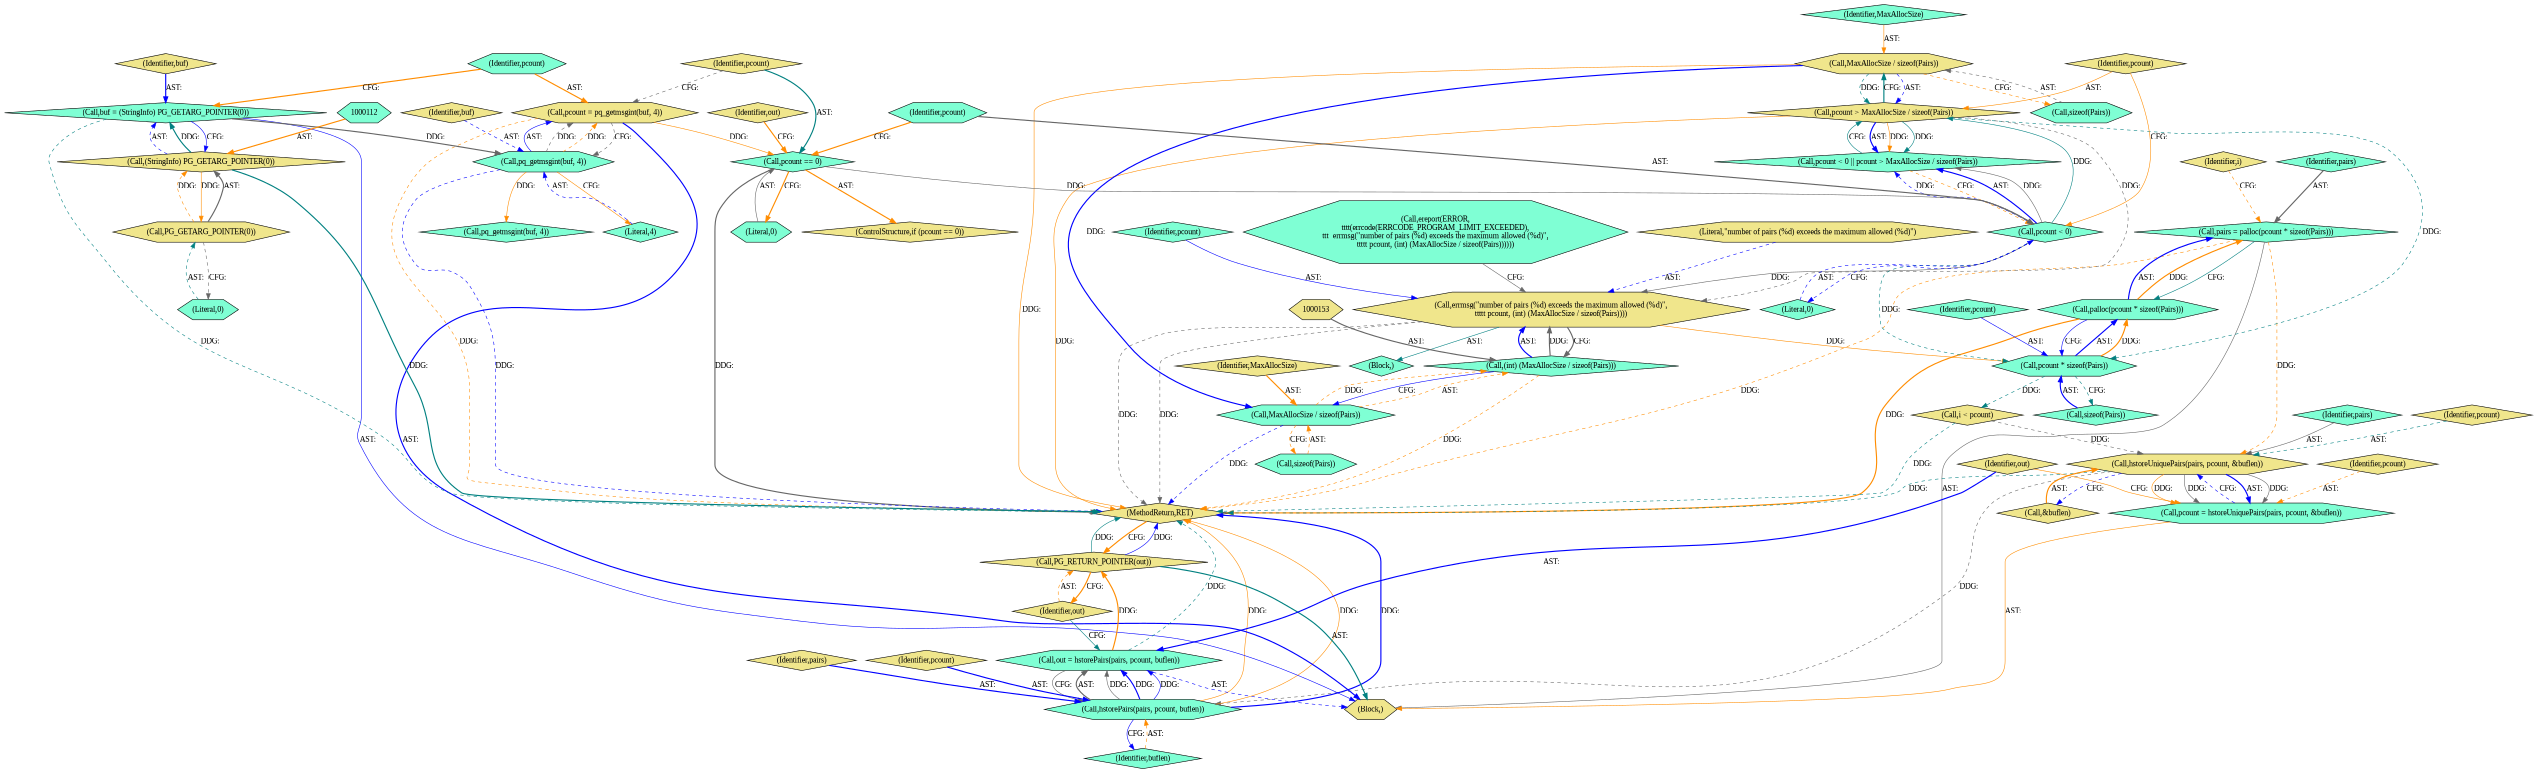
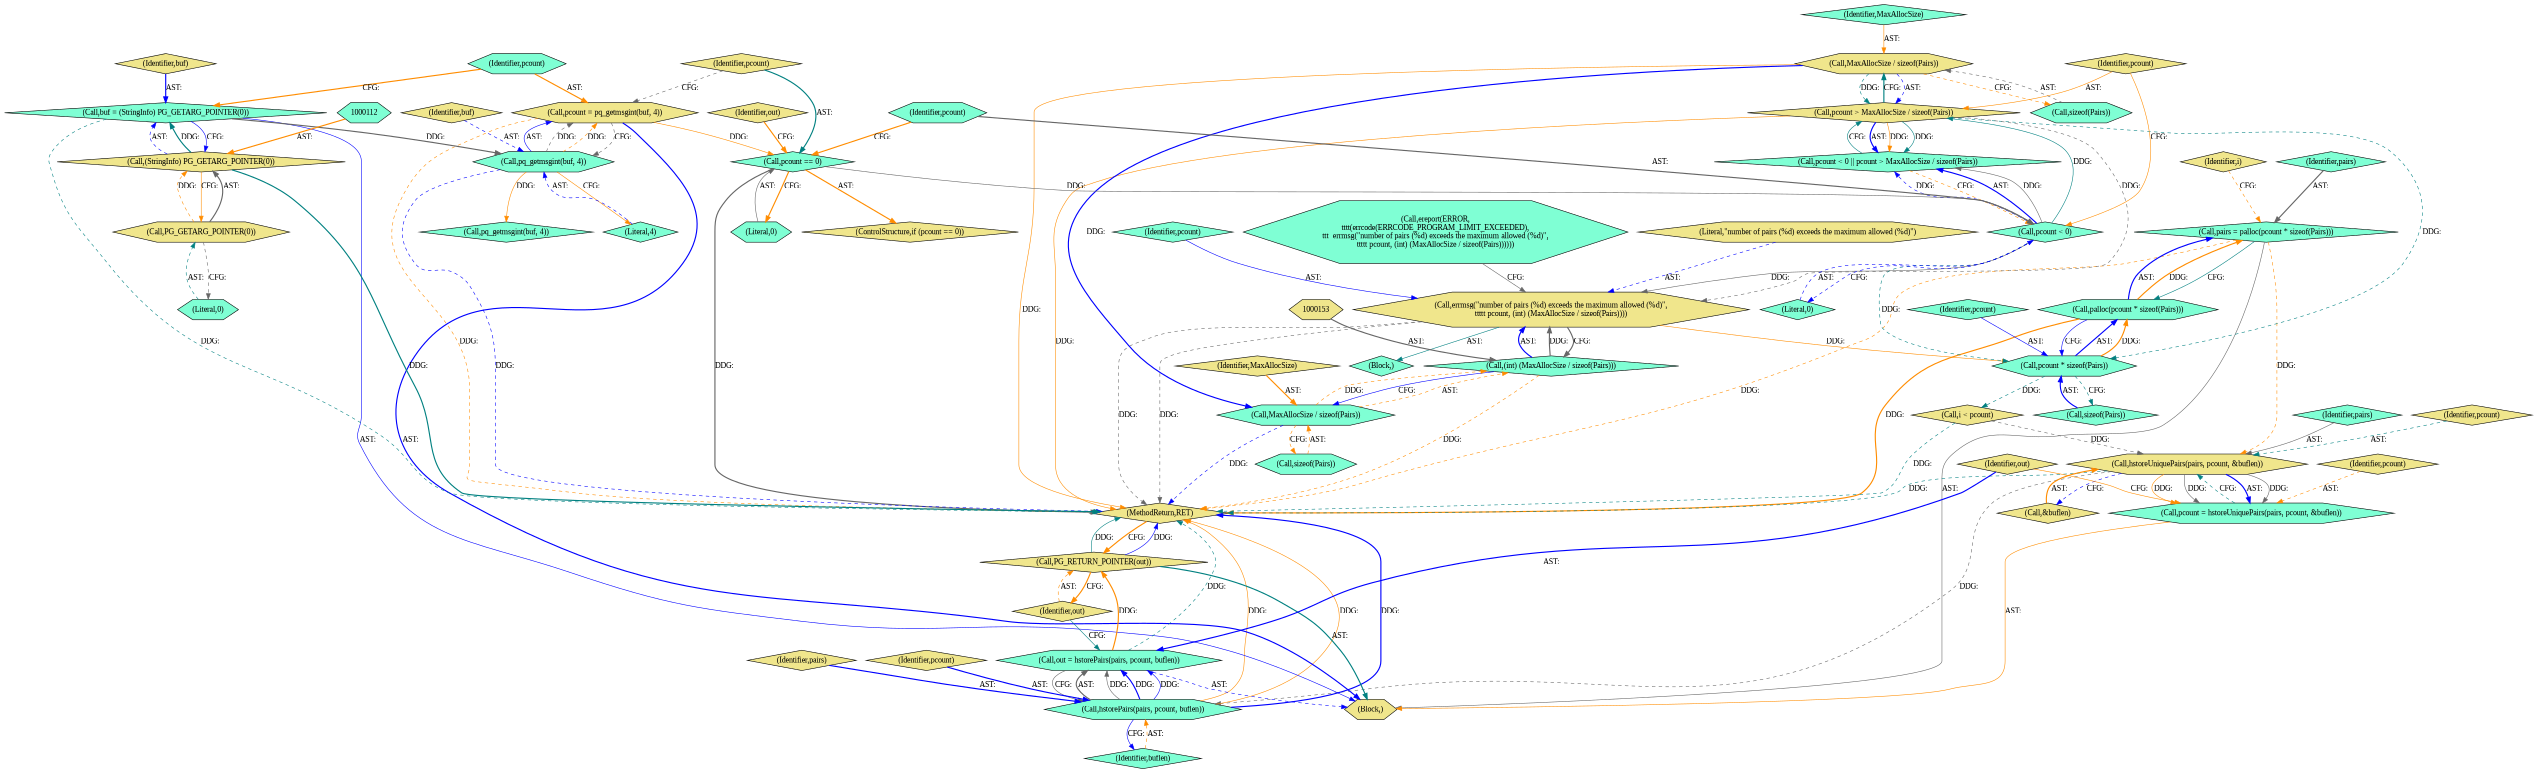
(212, 186) -> (211, 186)
(2217, 491) -> (2217, 491)
